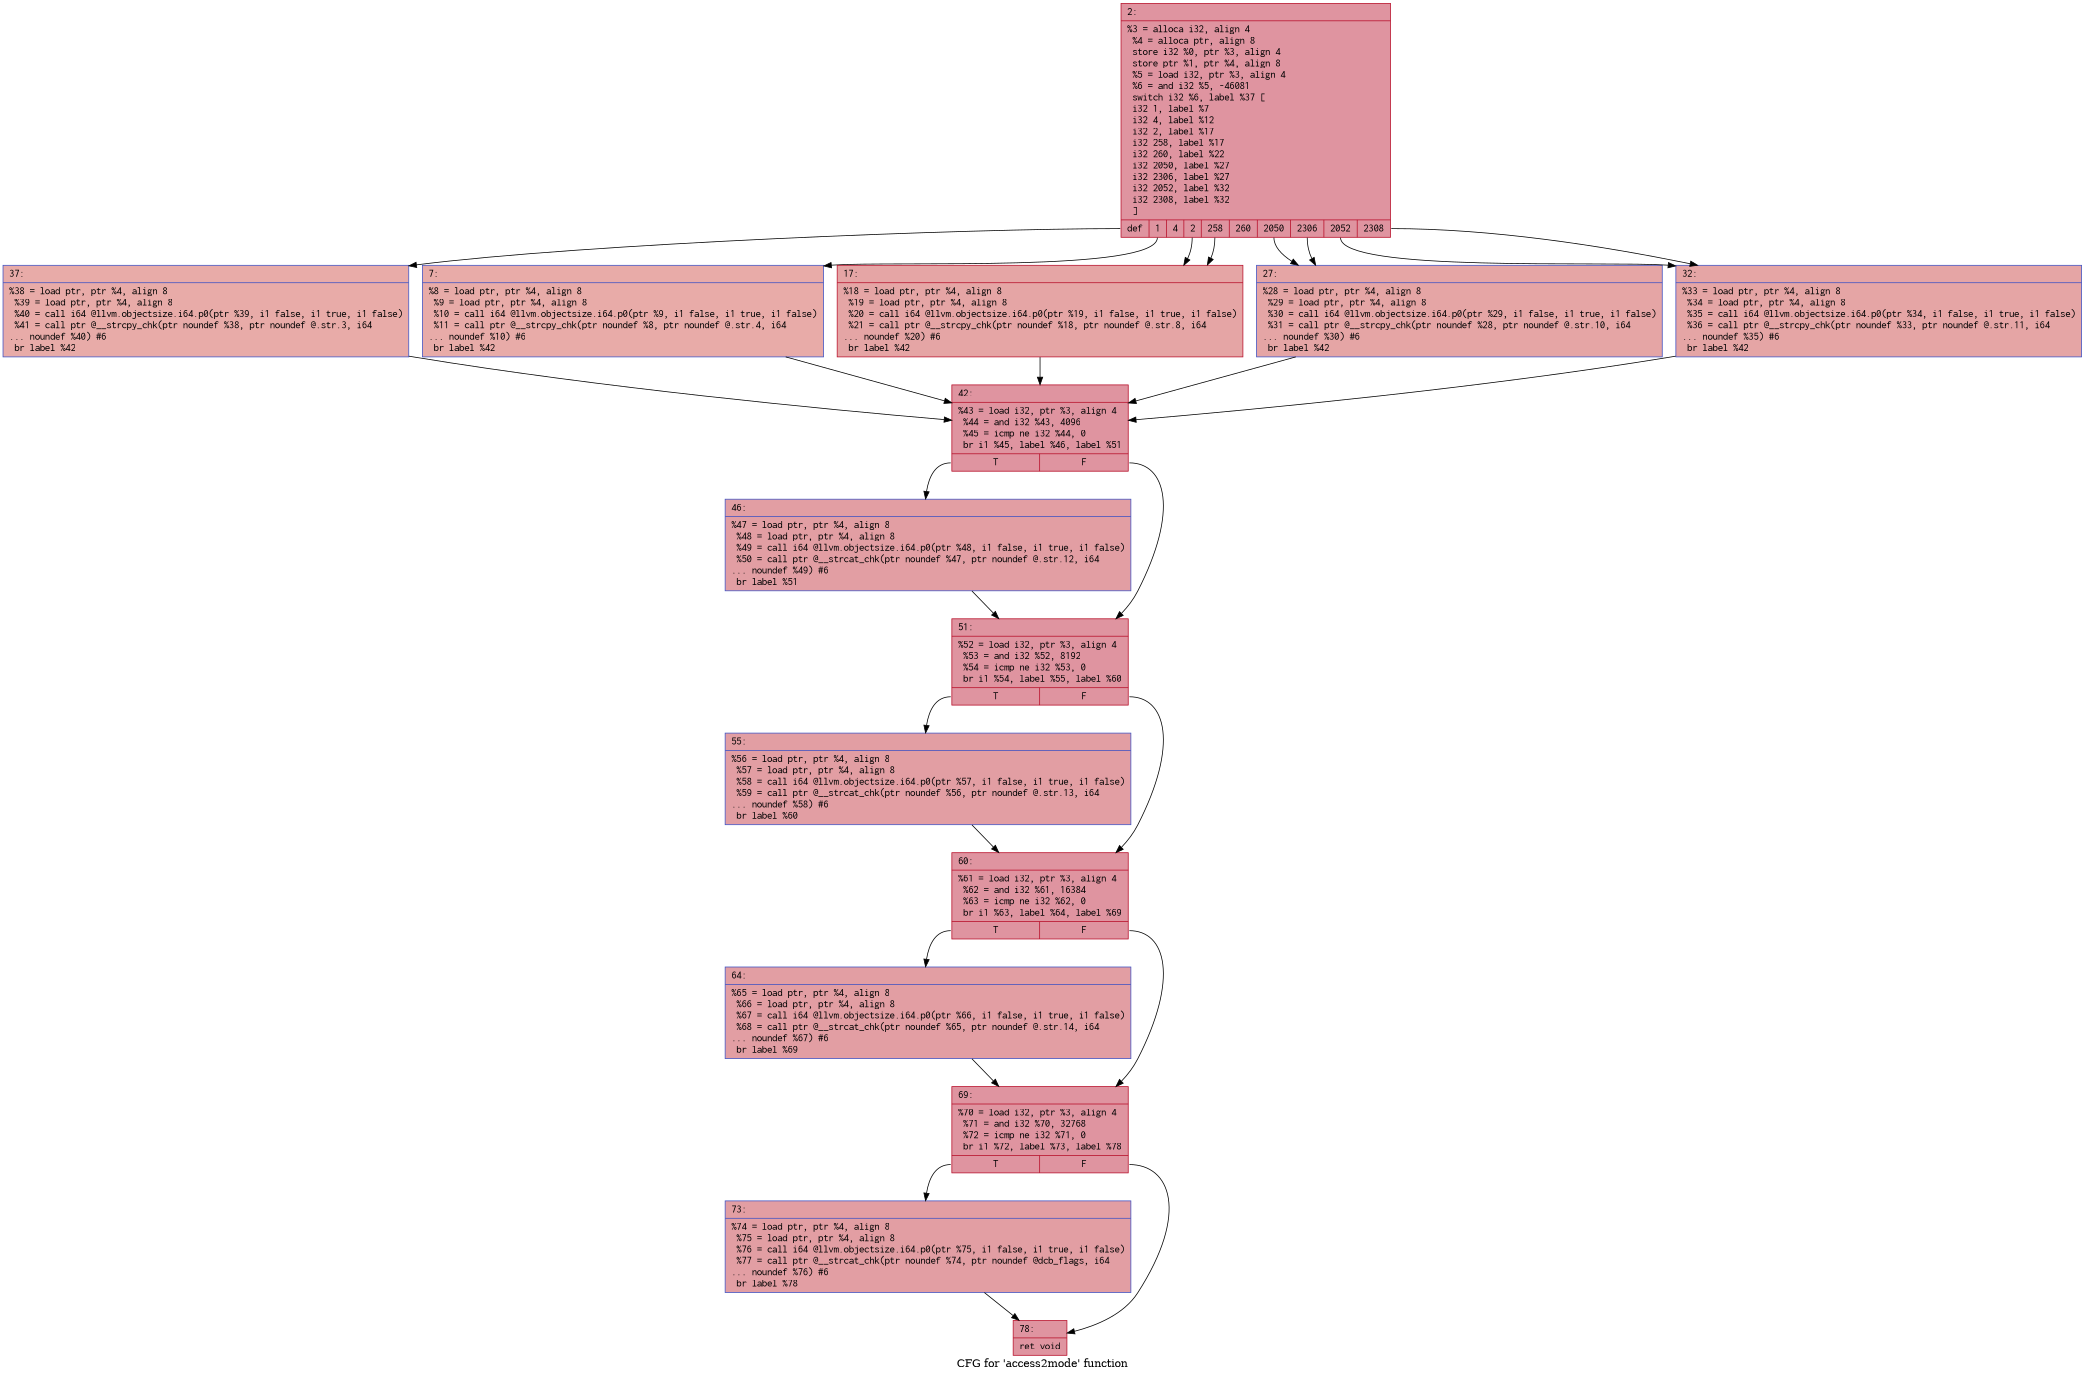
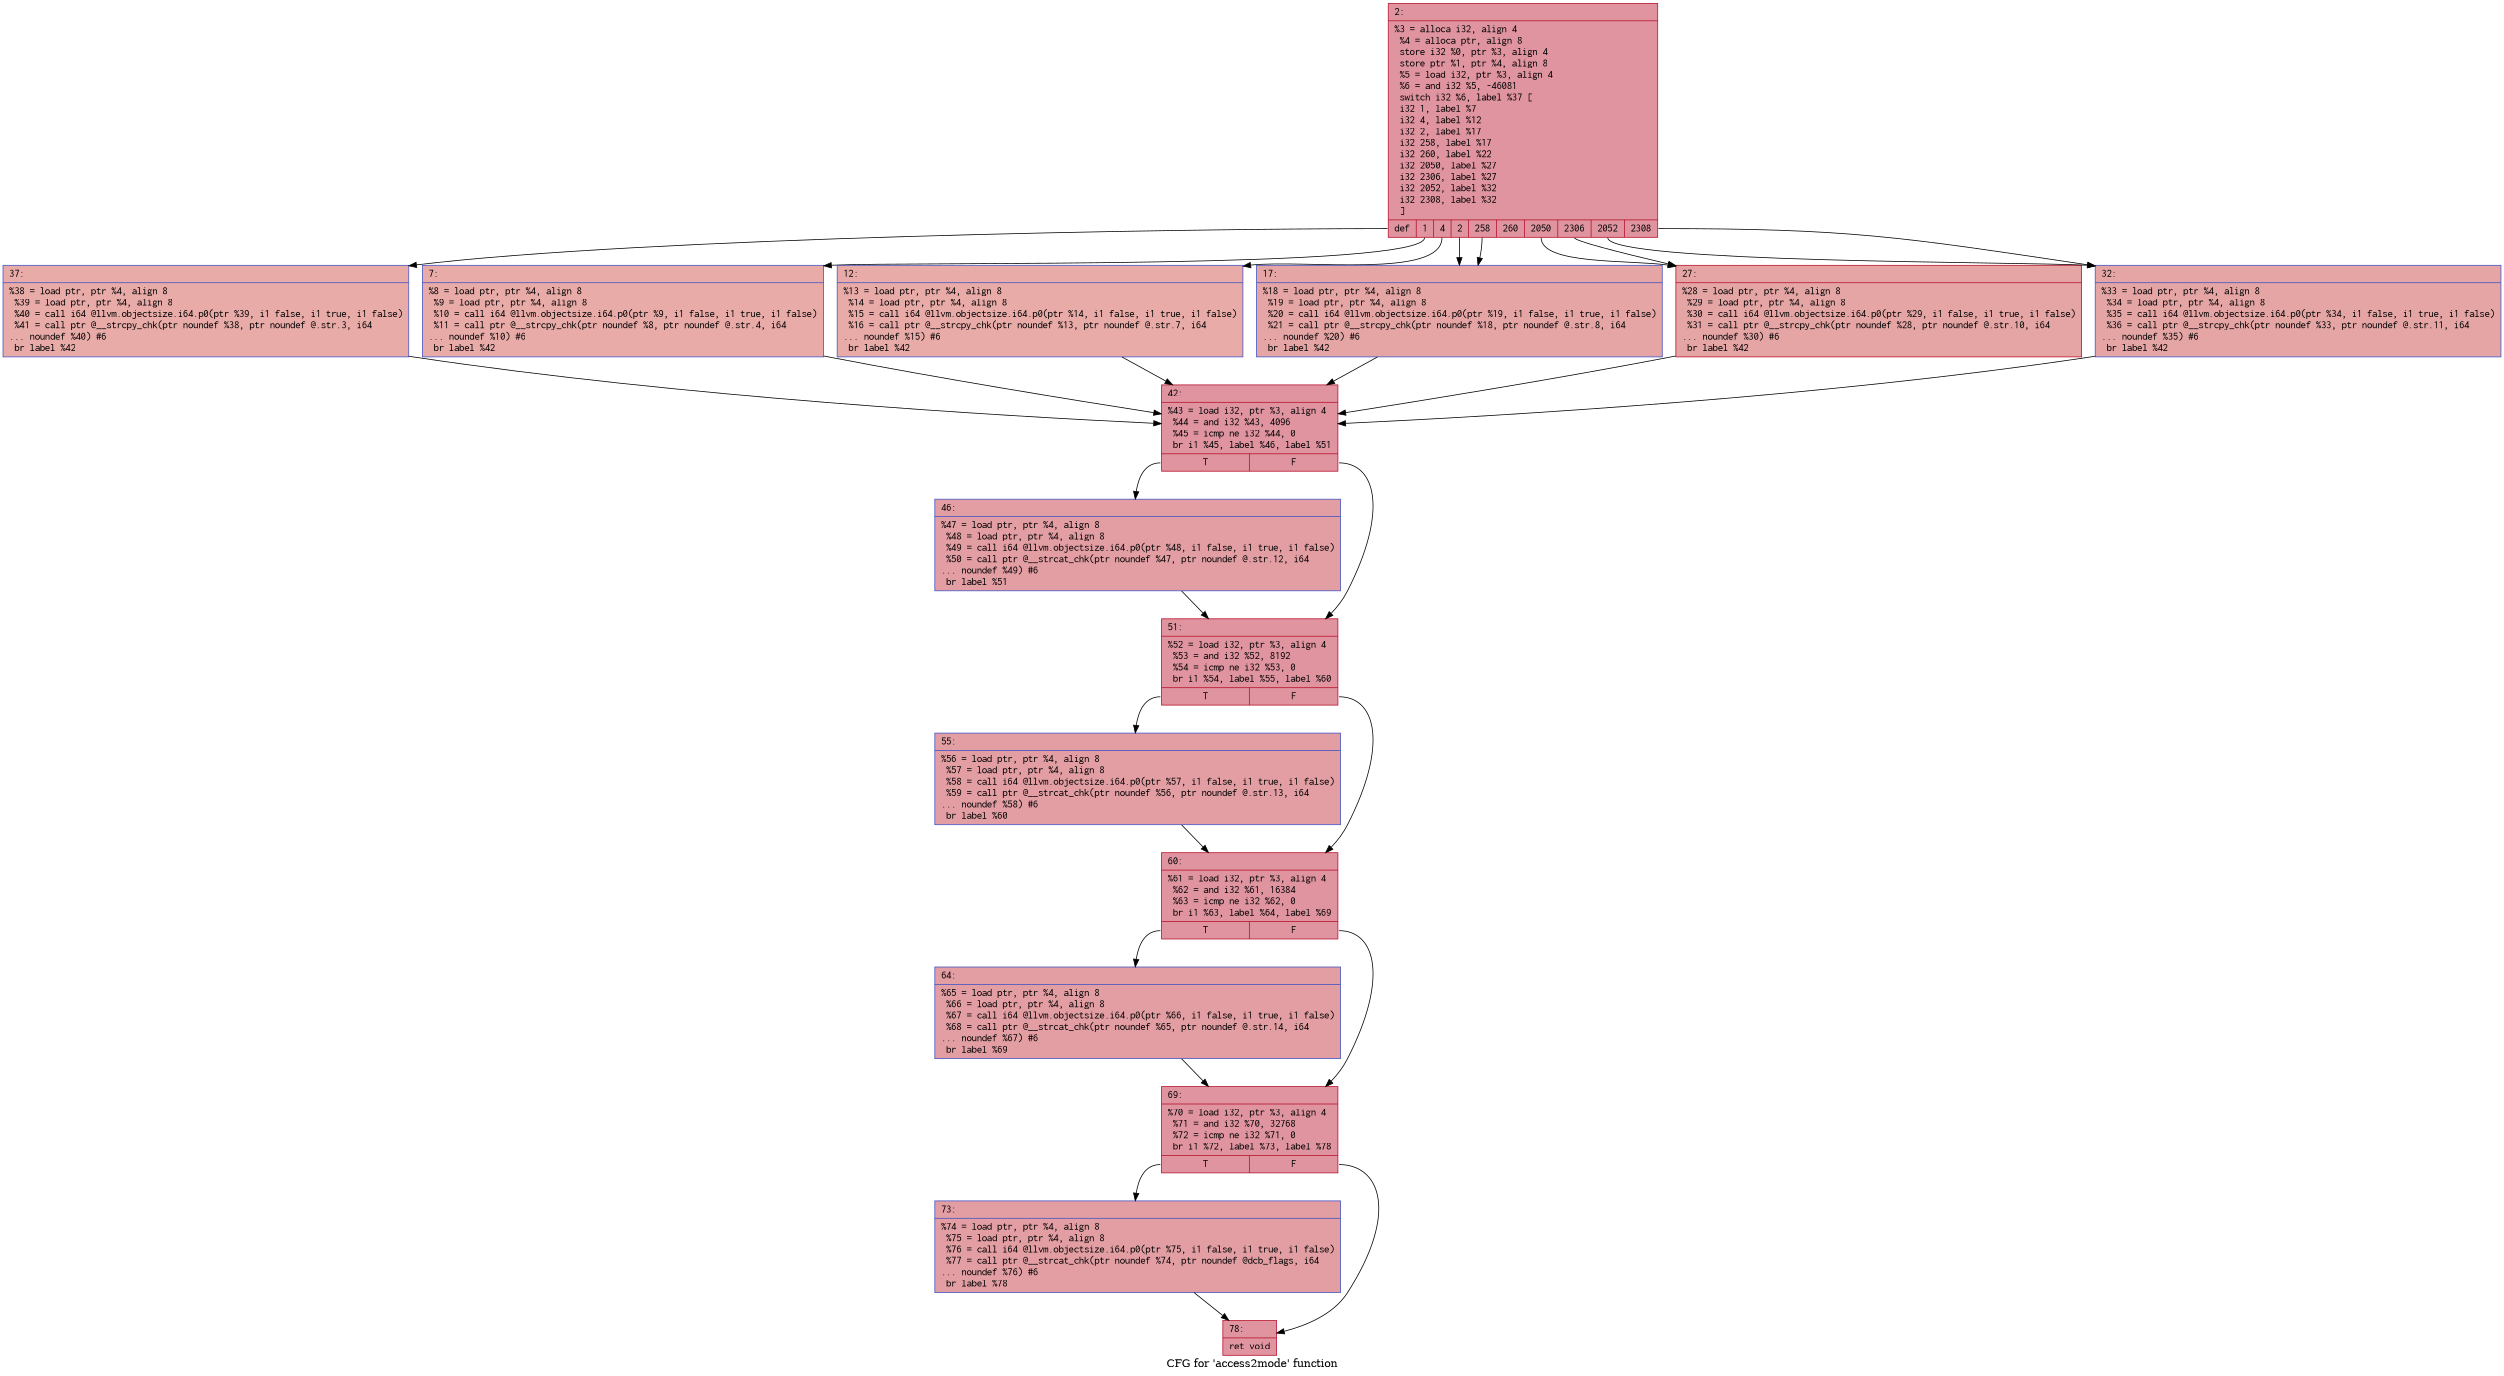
none -> (1040, 311)
(1040, 311) -> (1459, 311)
(1459, 311) -> (1879, 311)
